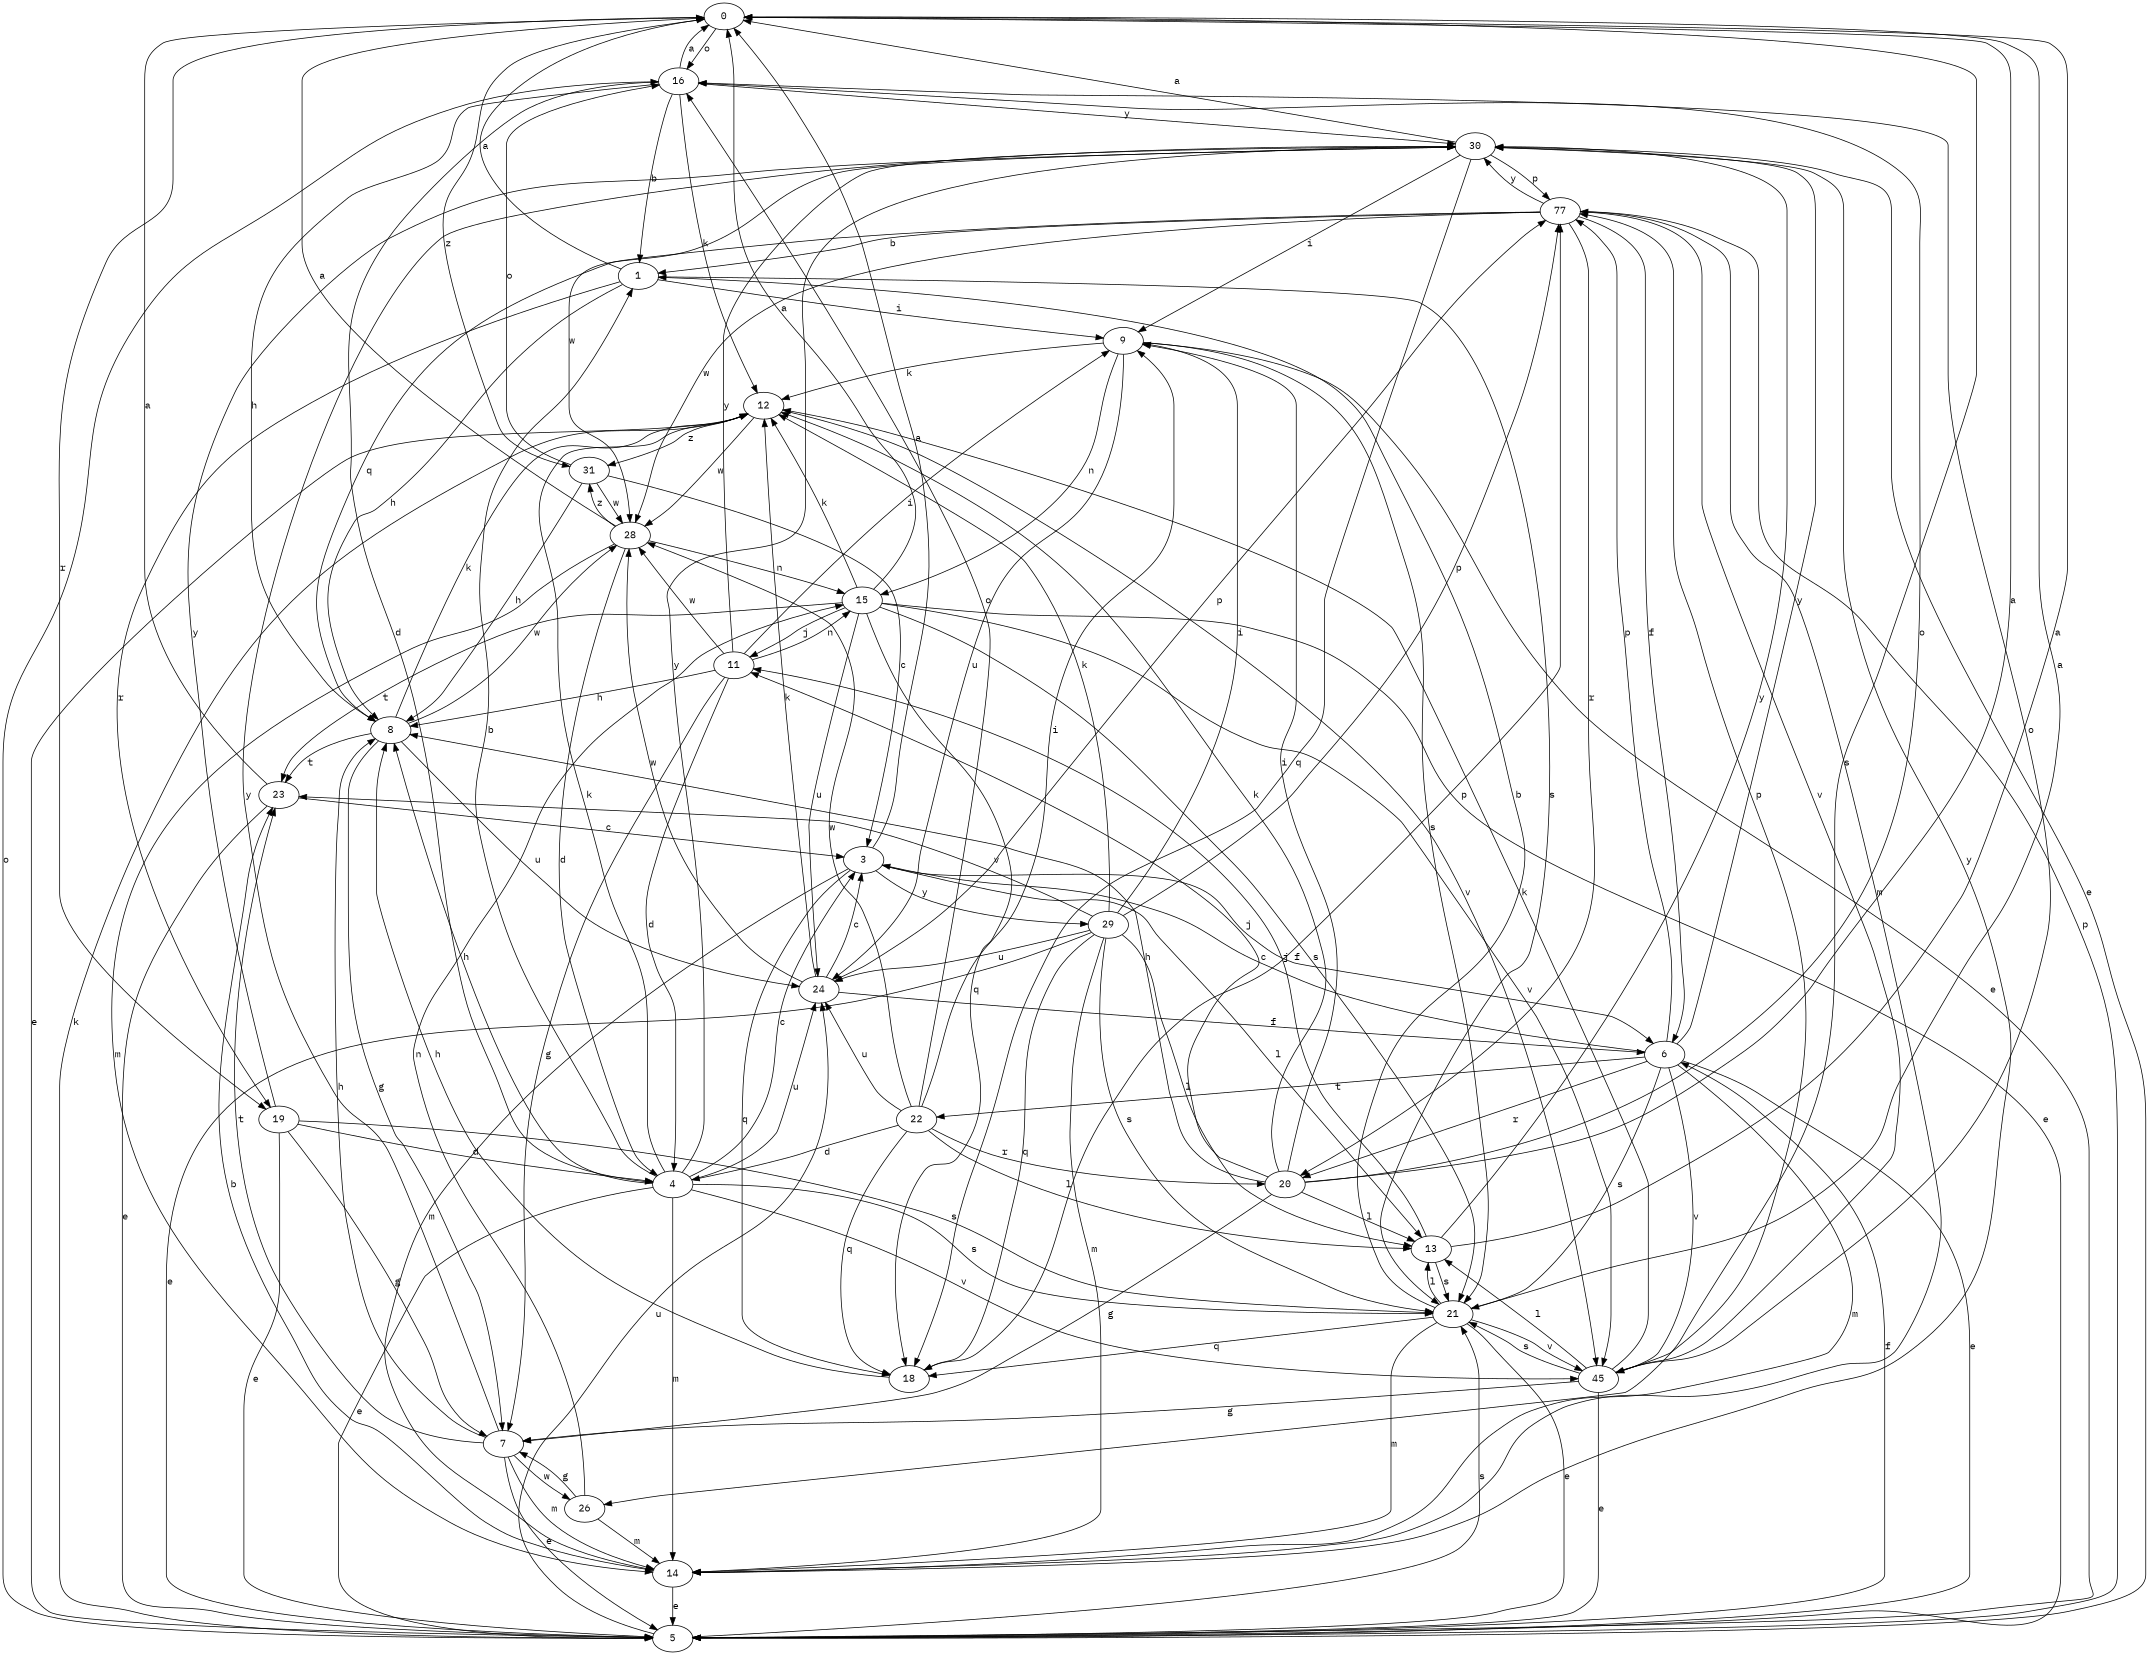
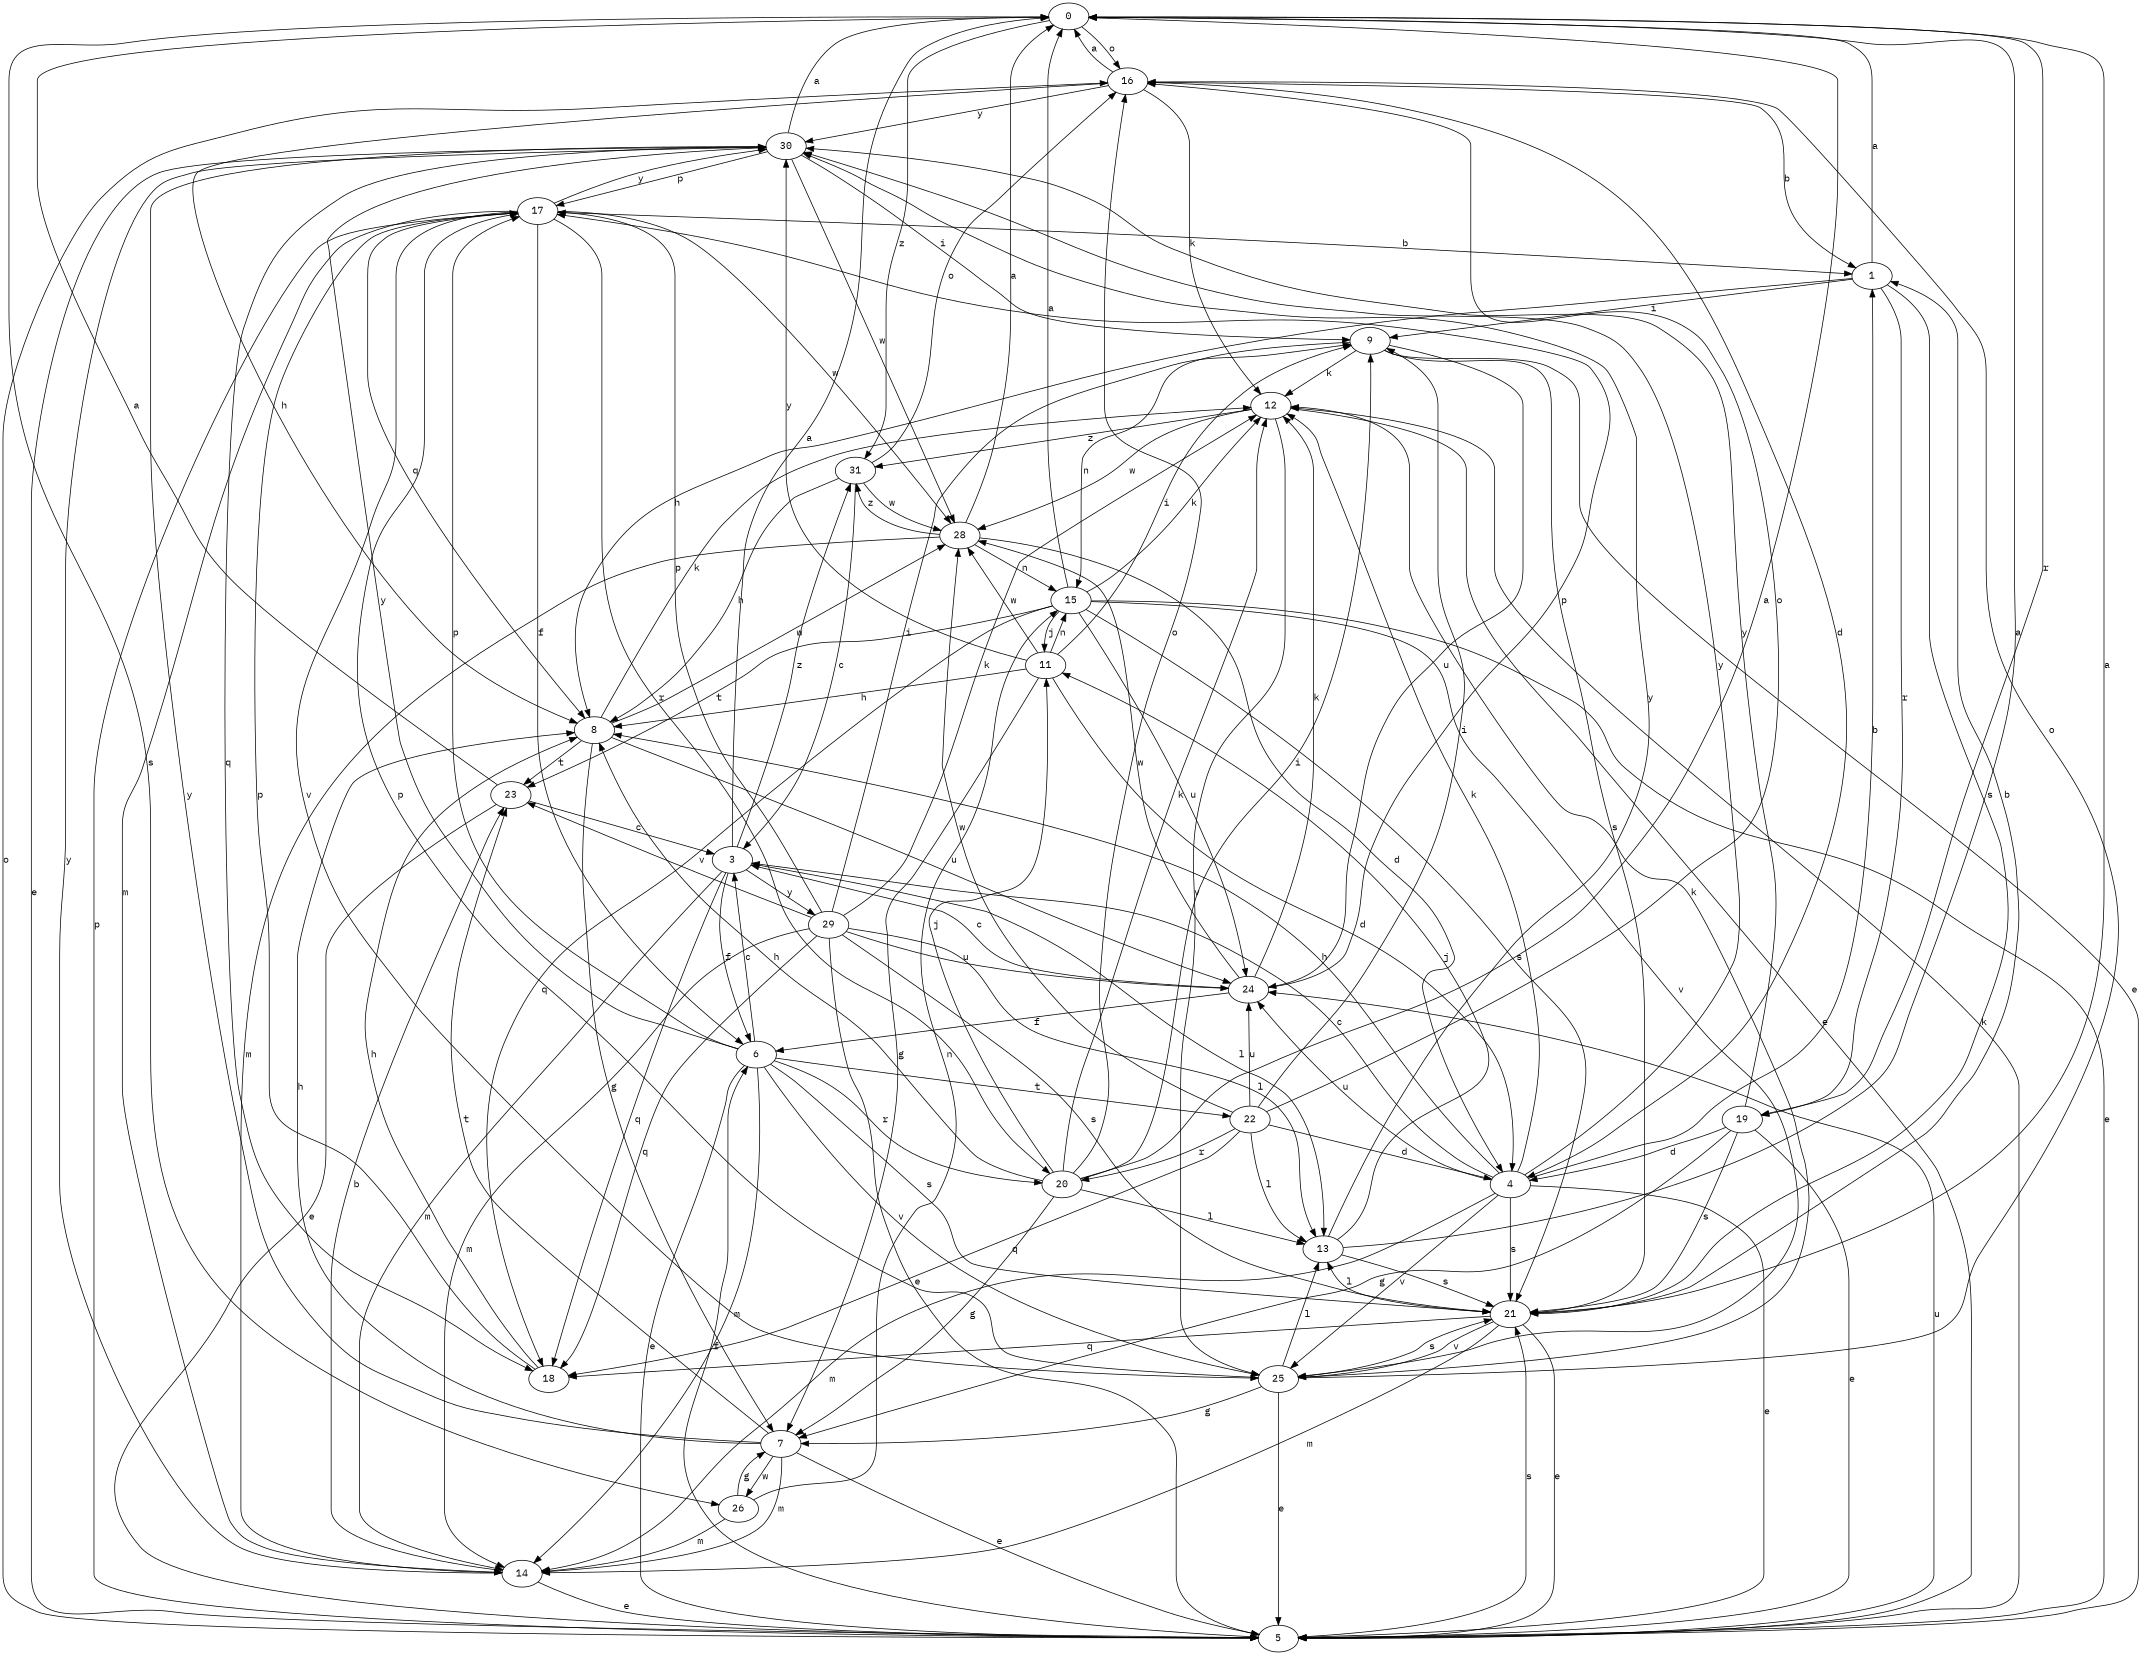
(1560, 211) -> (538, 211)
none -> (793, 669)
(1598, 1379) -> (1278, 1379)
